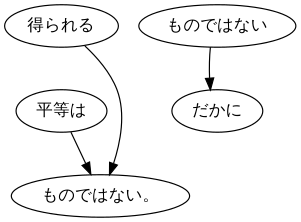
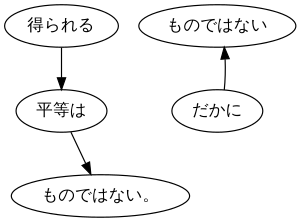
(209, 63) -> (225, 75)
(120, 100) -> (62, 63)
